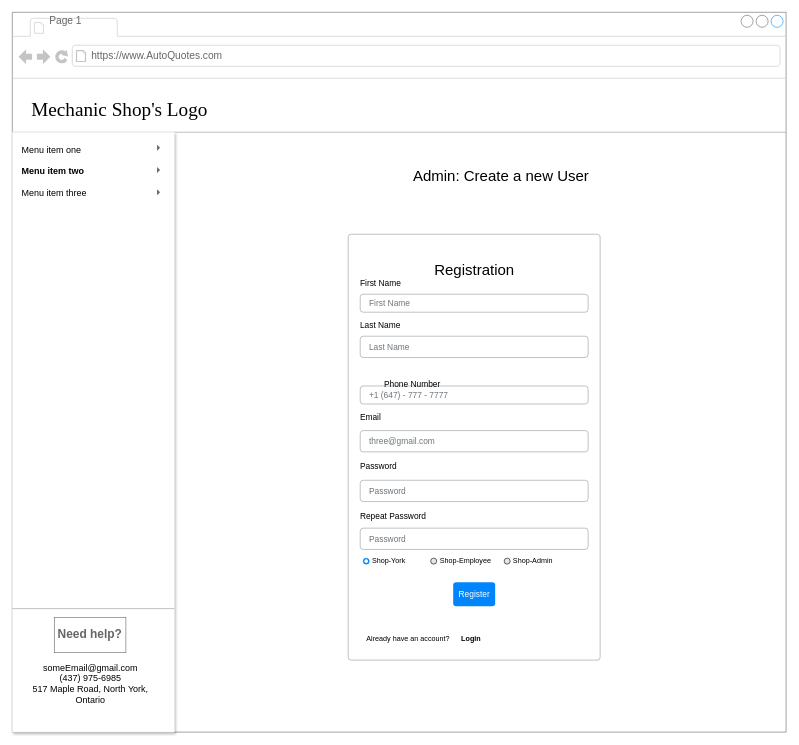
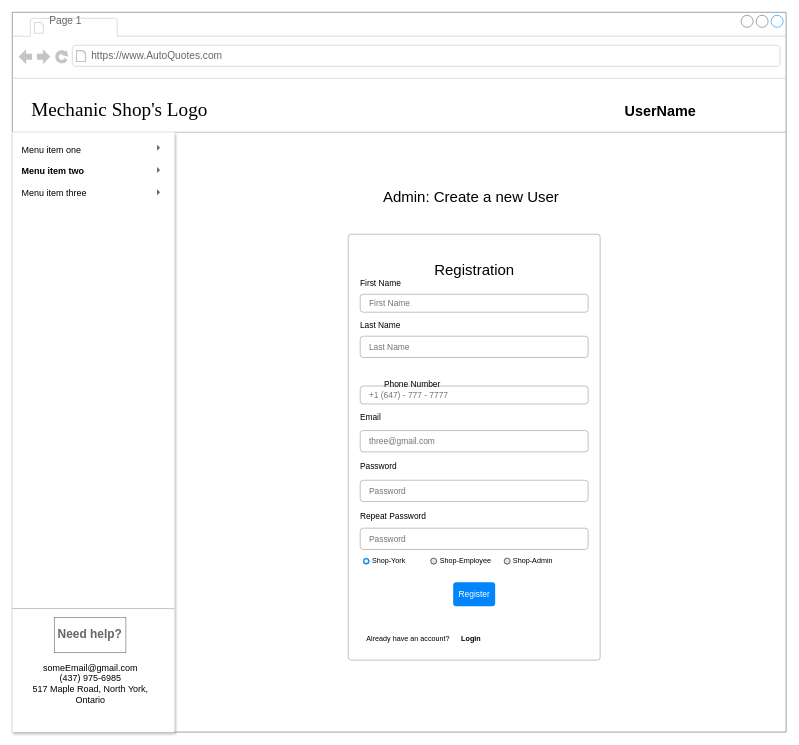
none -> (660, 111)
(501, 175) -> (471, 196)
